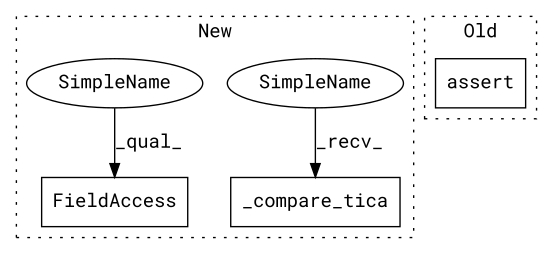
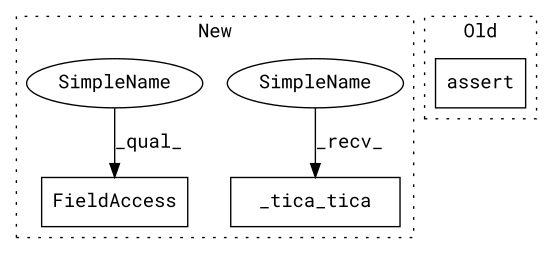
(315, 202) -> (315, 202)
